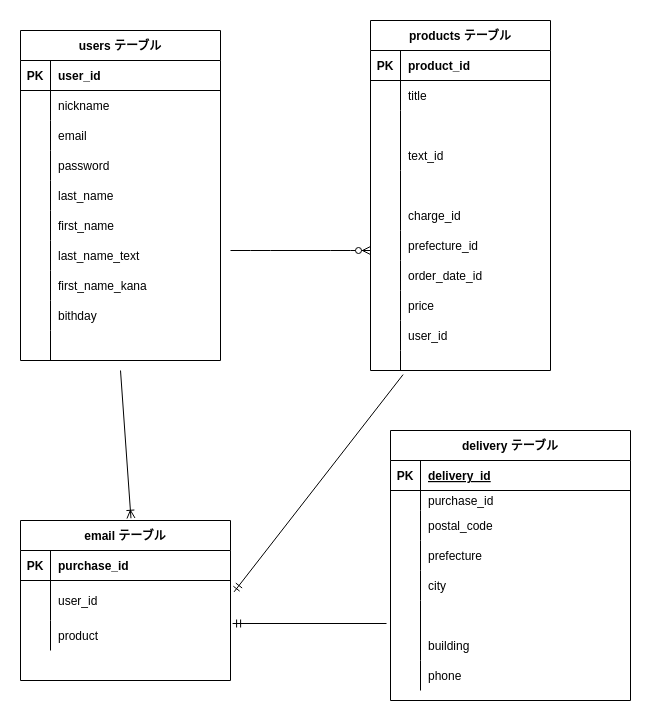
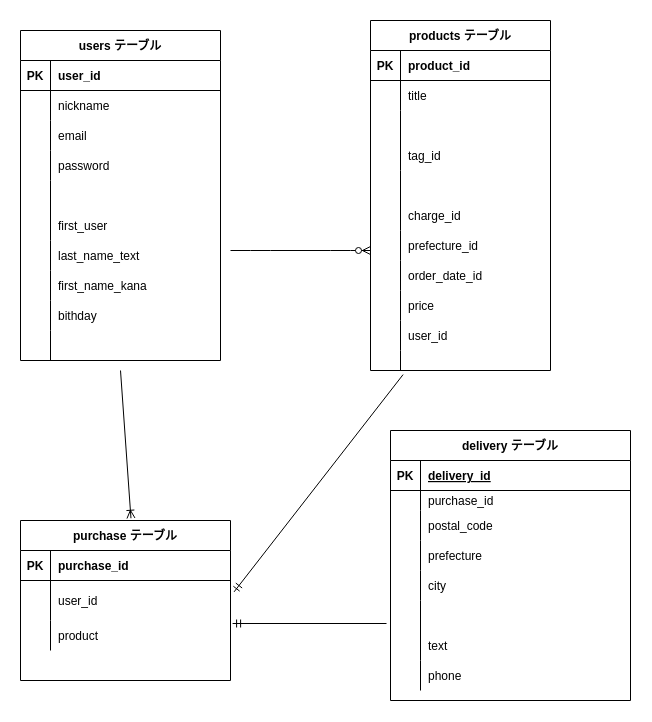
(430, 156) -> (427, 156)
(136, 196) -> none
(90, 226) -> (90, 226)
(125, 536) -> (125, 536)
(450, 646) -> (441, 646)
